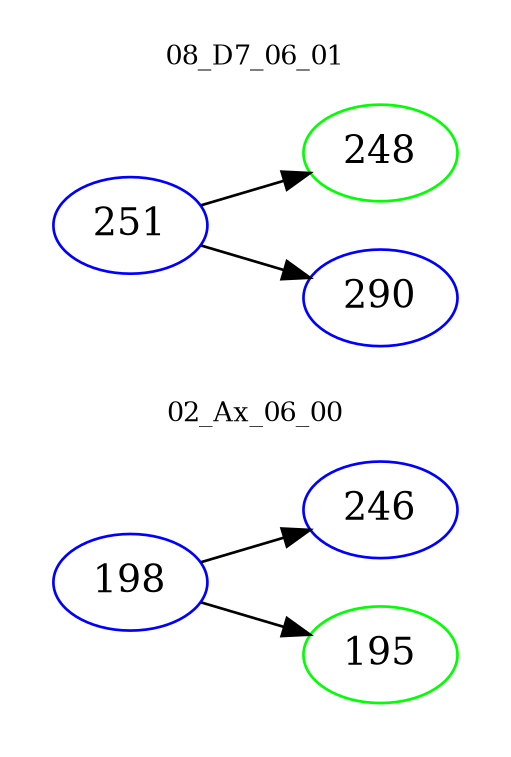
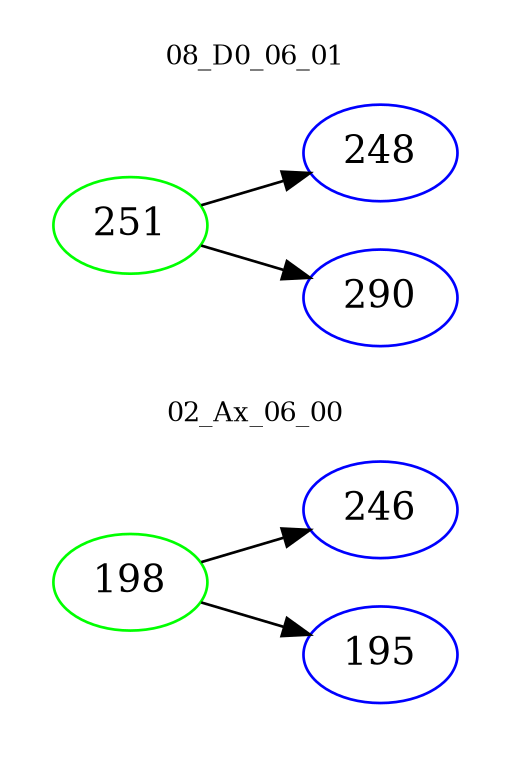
(255, 58) -> (255, 58)
(380, 153) -> (380, 153)
(130, 225) -> (130, 225)
(130, 582) -> (130, 582)
(380, 655) -> (380, 655)
